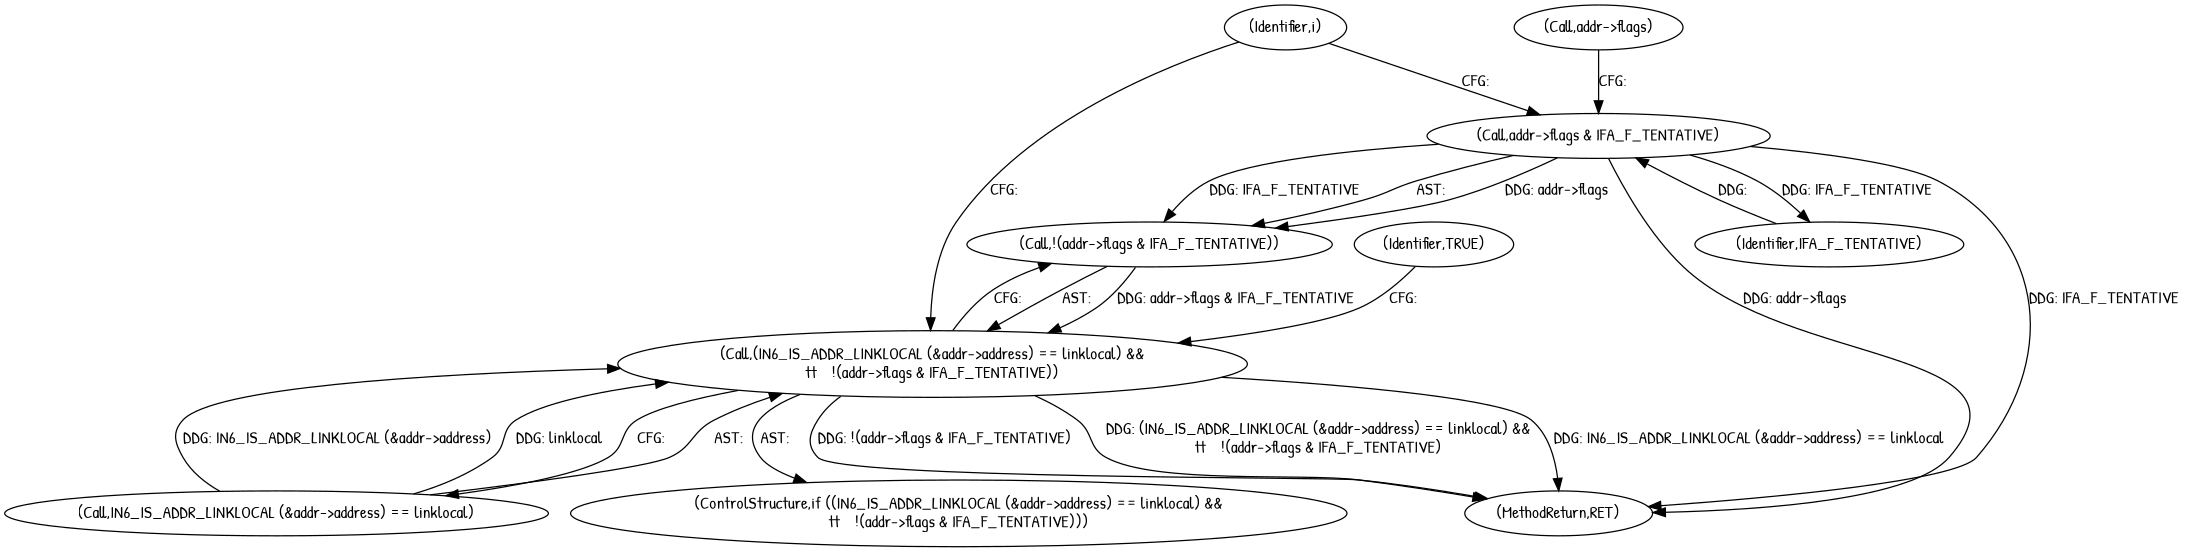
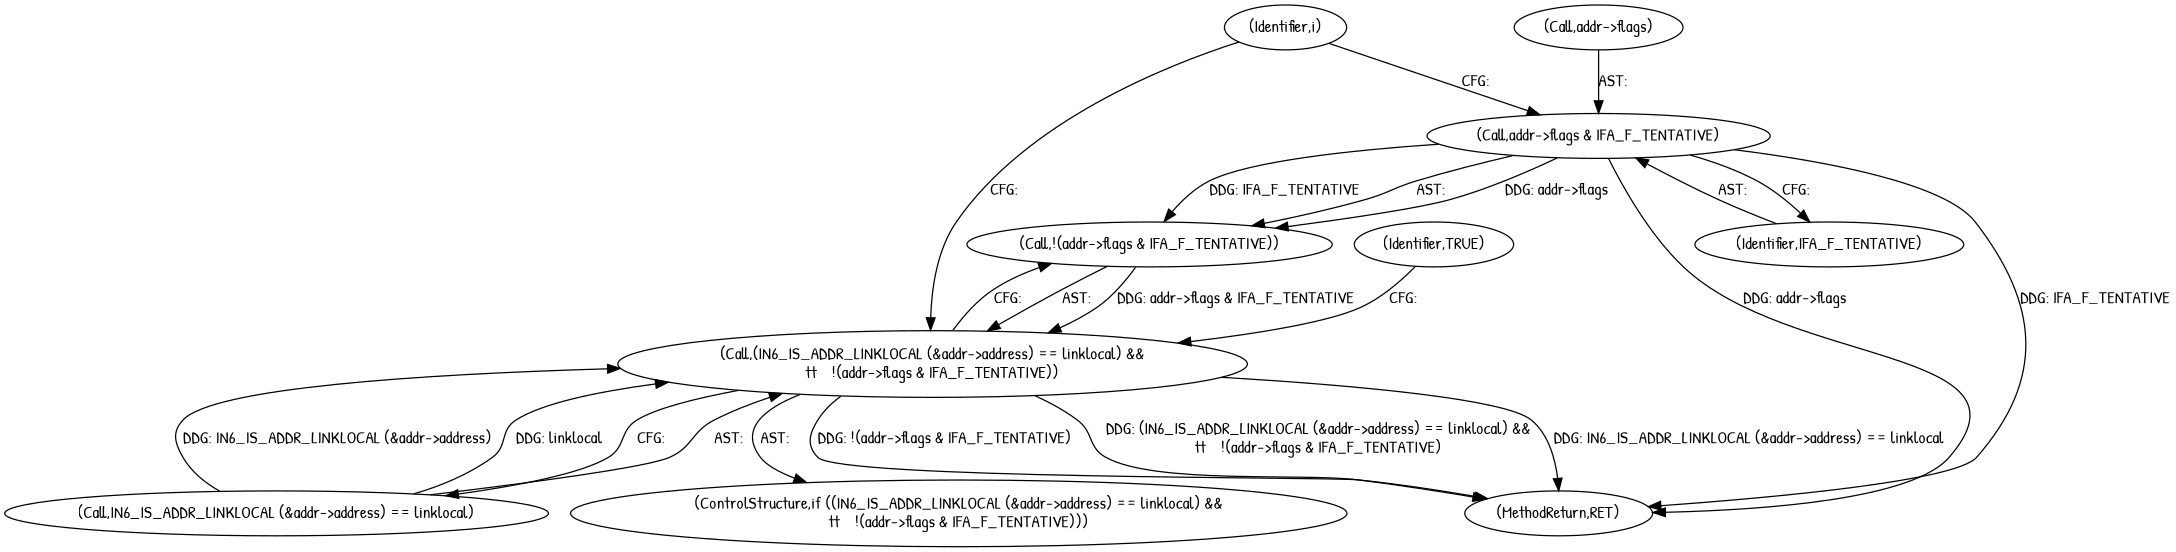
(1615, 82) -> (1615, 82)
(1735, 190) -> (1735, 190)
(1857, 190) -> (1798, 190)
